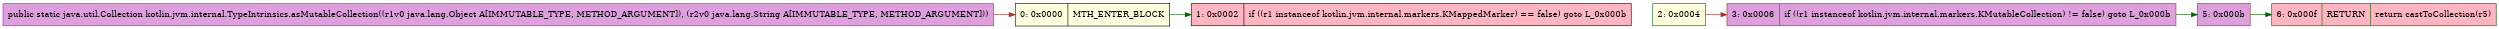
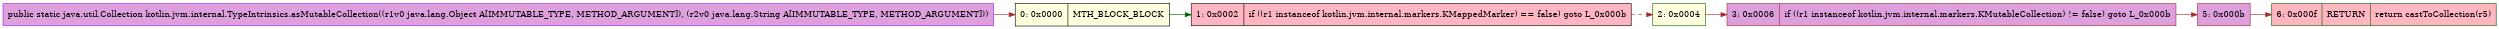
(1119, 14) -> (1119, 14)
none -> (1639, 15)
(2184, 15) -> (2184, 15)
(2258, 15) -> (2258, 15)
